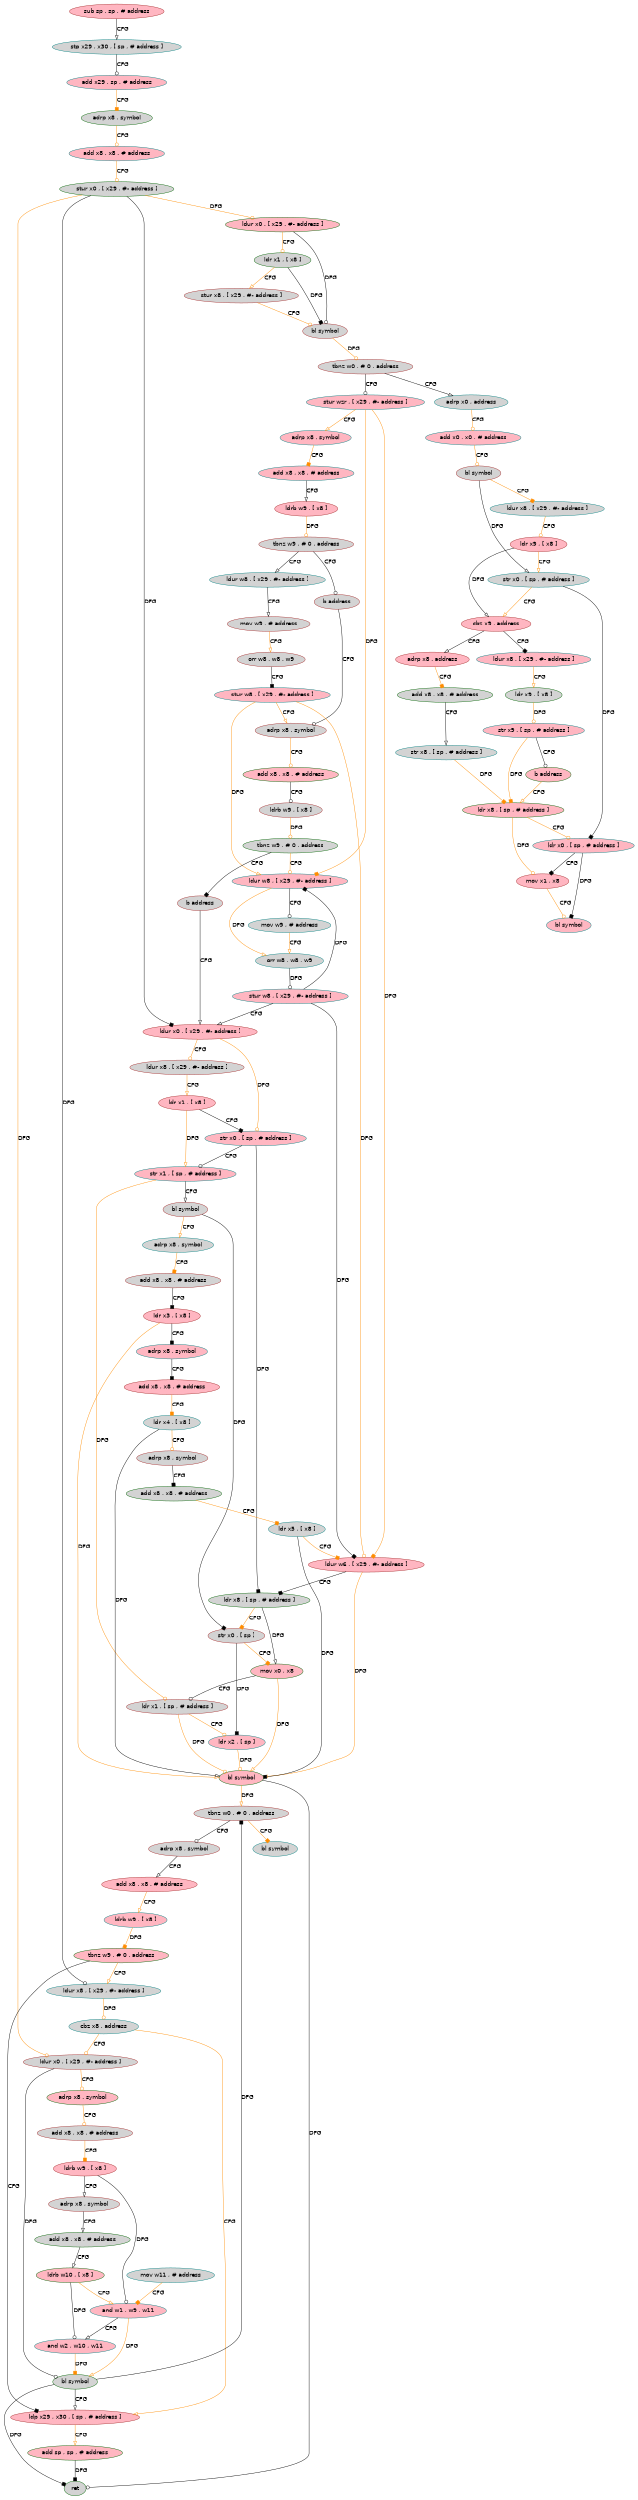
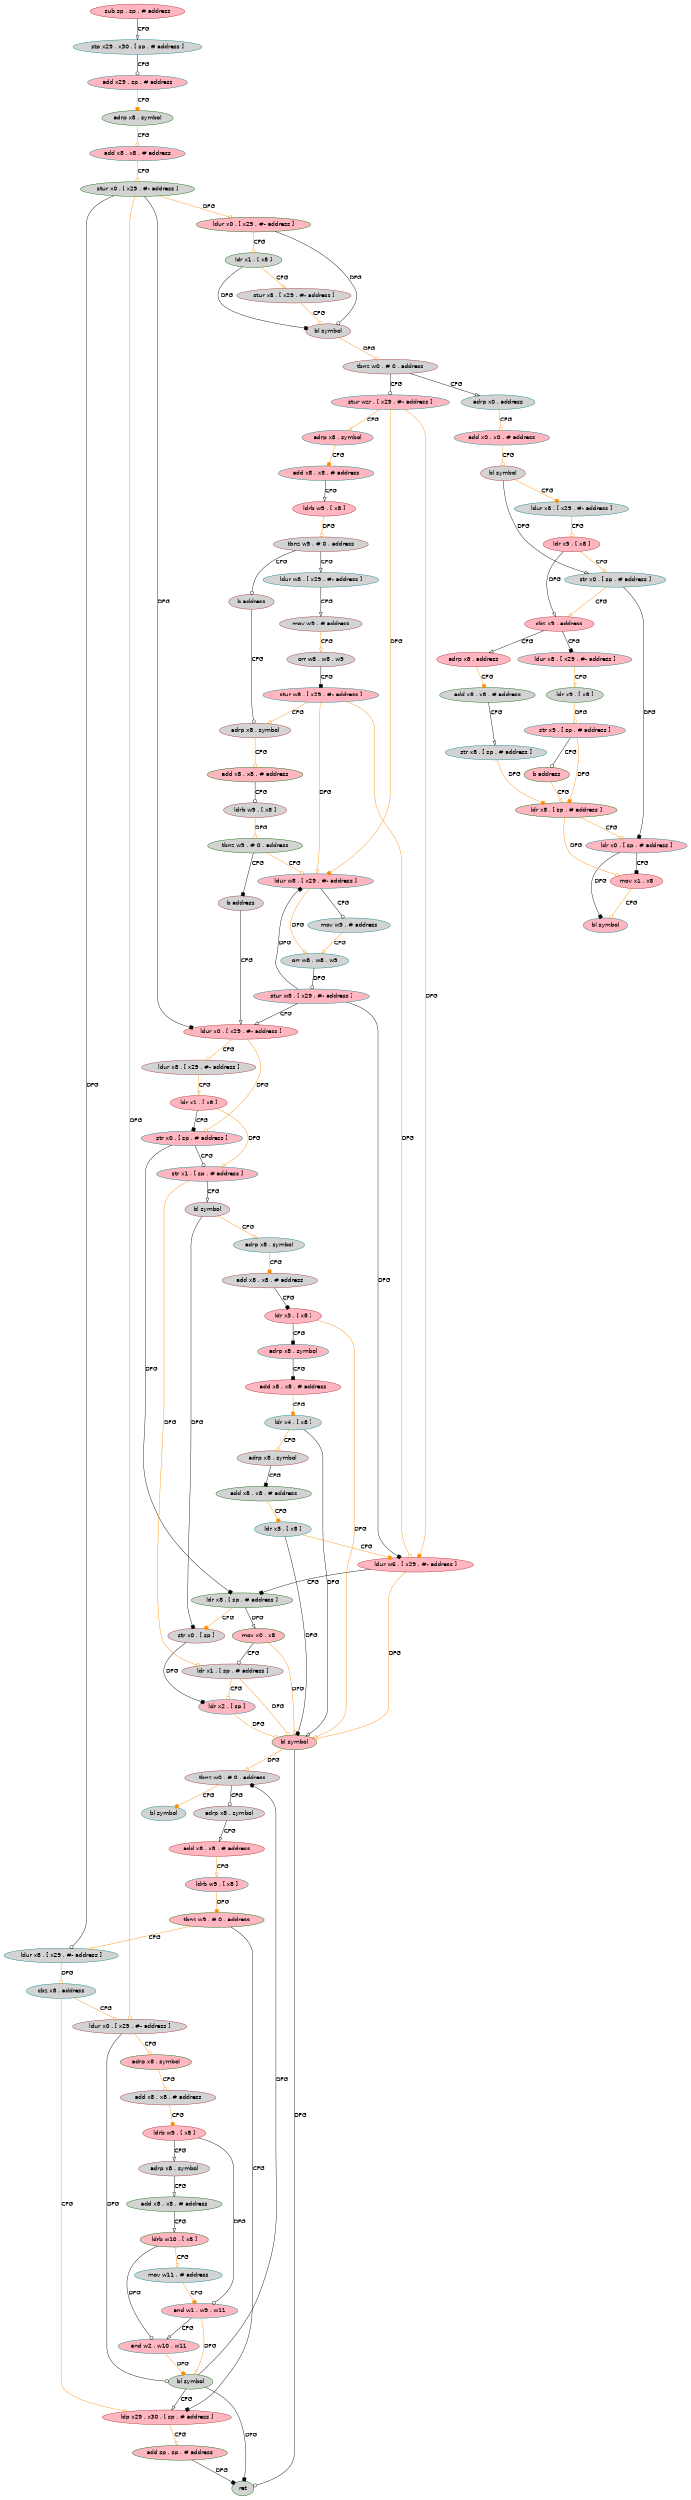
(255, 1652) -> none
(93, 2293) -> (176, 2255)
